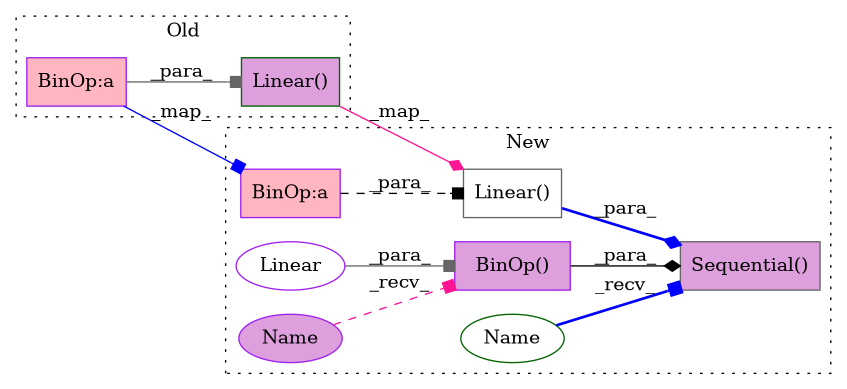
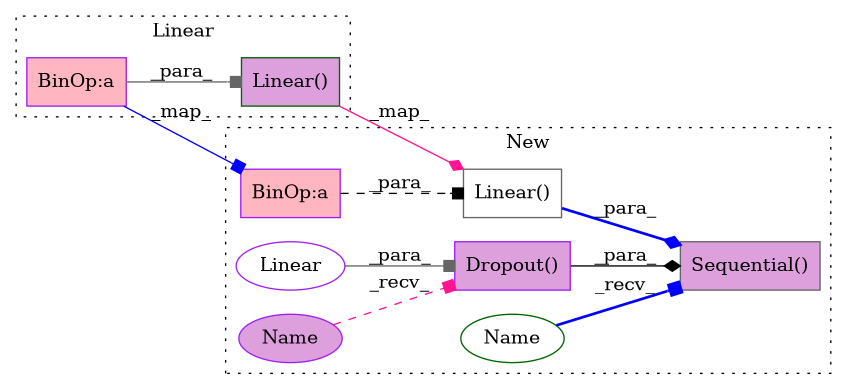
(183, 32) -> (183, 32)
(512, 266) -> (512, 266)
